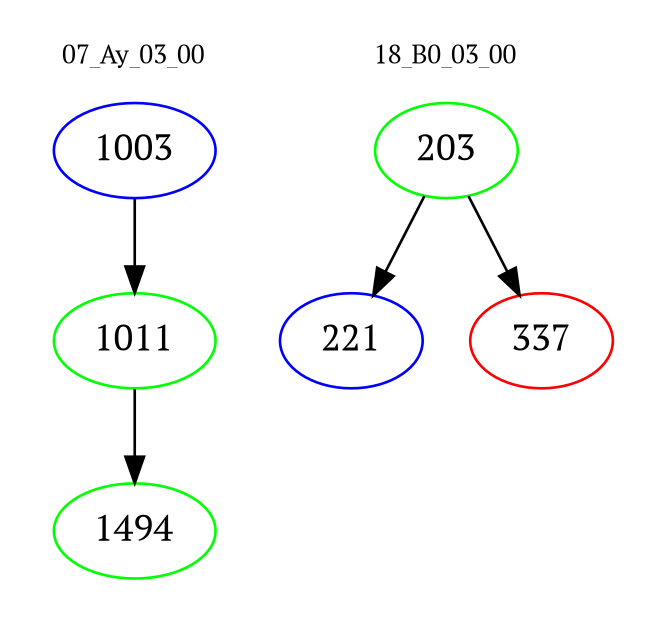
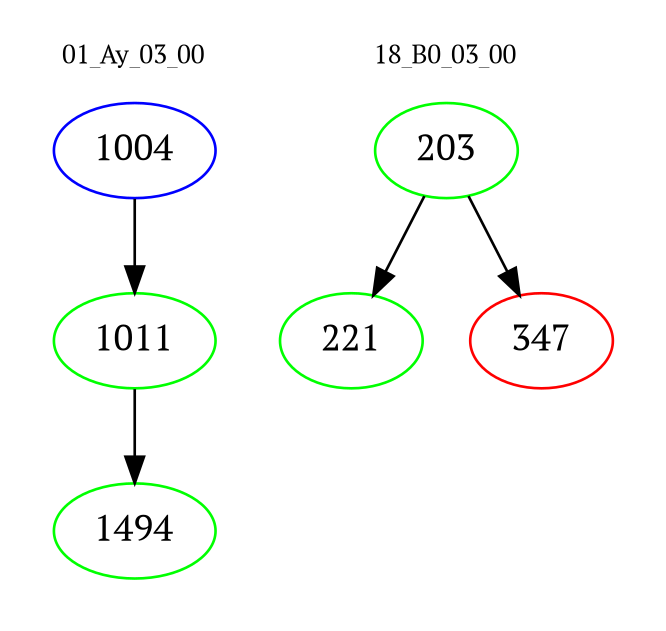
(135, 57) -> (135, 57)
(135, 151) -> (135, 151)
(351, 341) -> (351, 341)
(542, 341) -> (542, 341)
